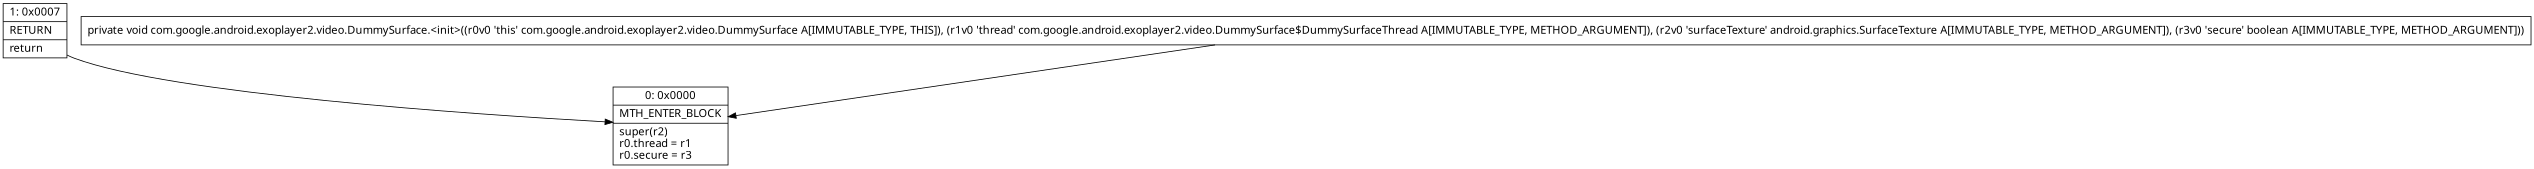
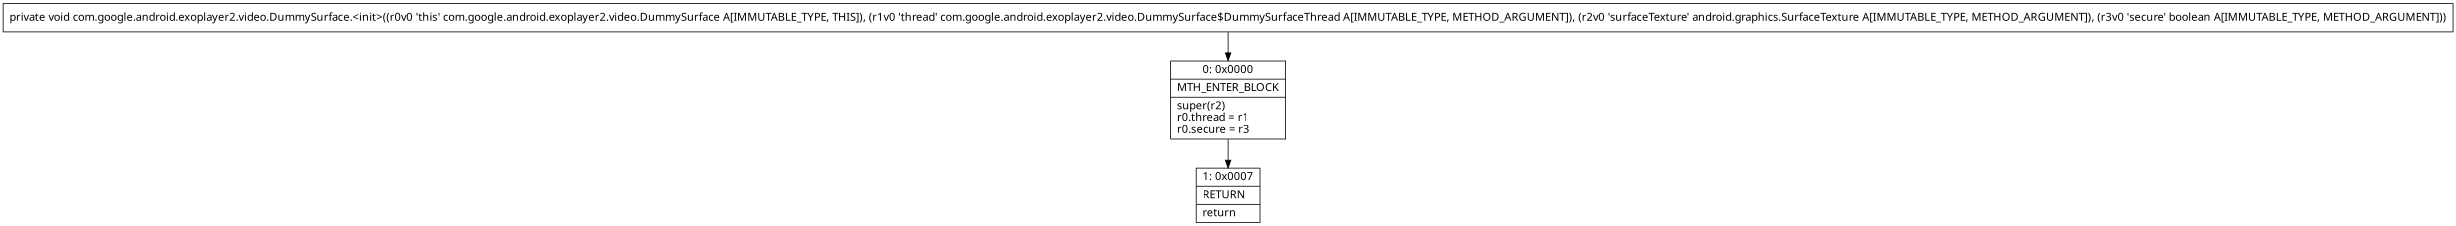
(334, 101) -> (1228, 150)
